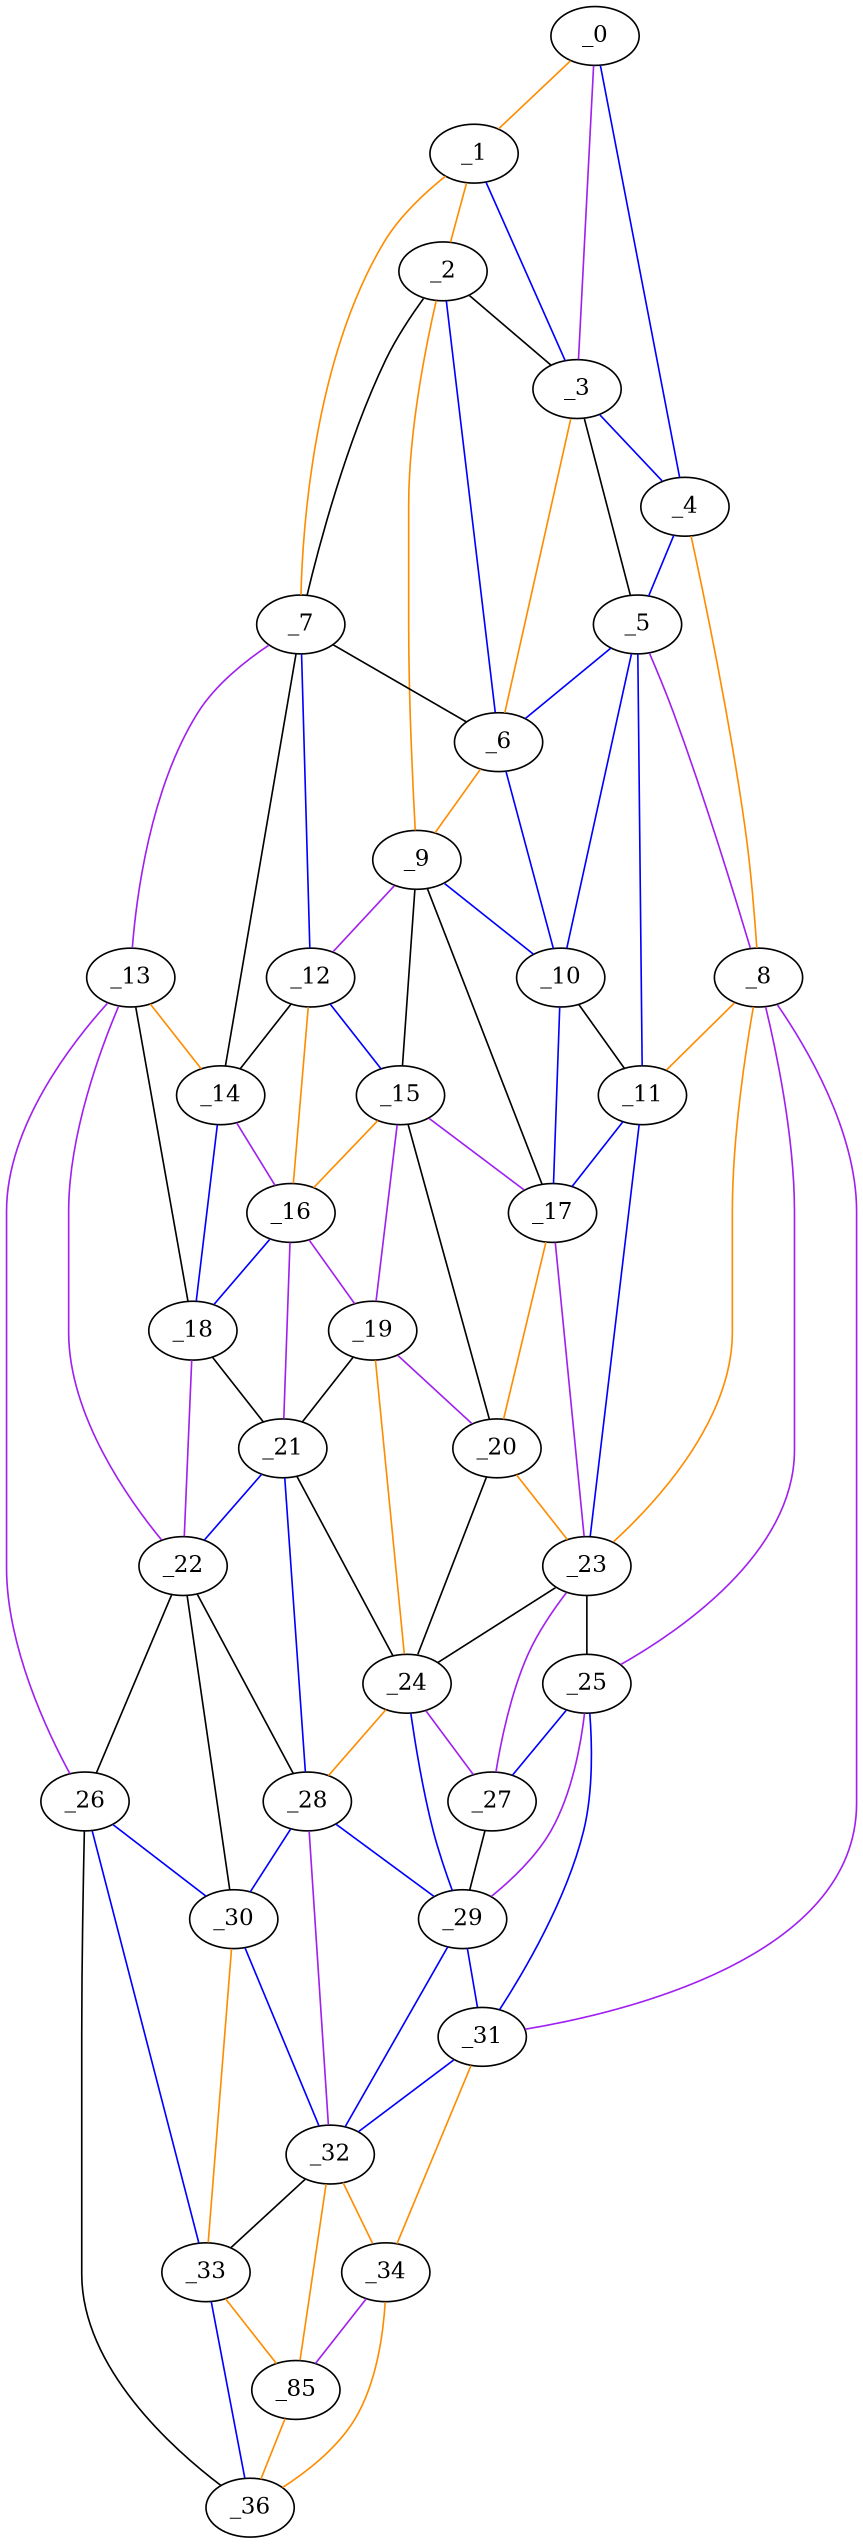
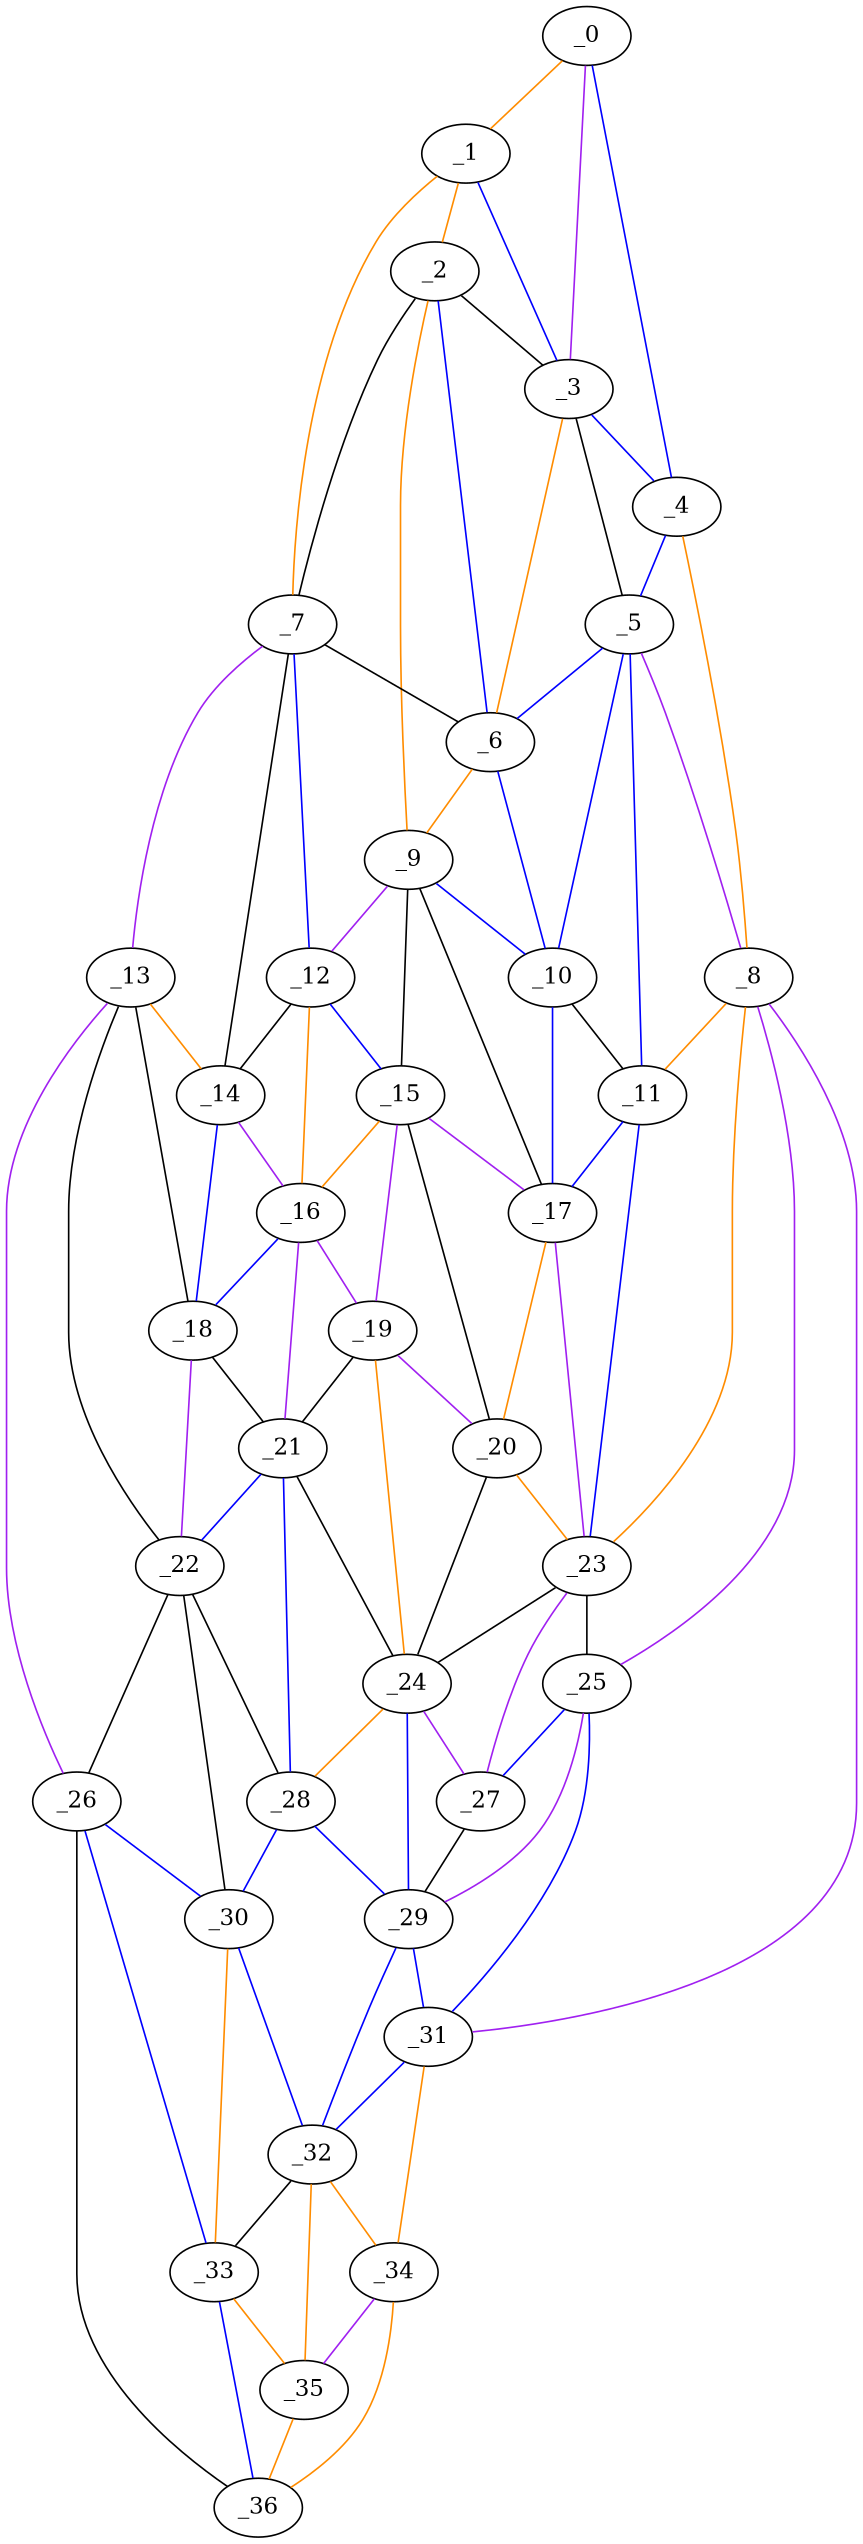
(69, 1282) -> (69, 1281)
(319, 1978) -> none
(296, 2390) -> (304, 2390)
